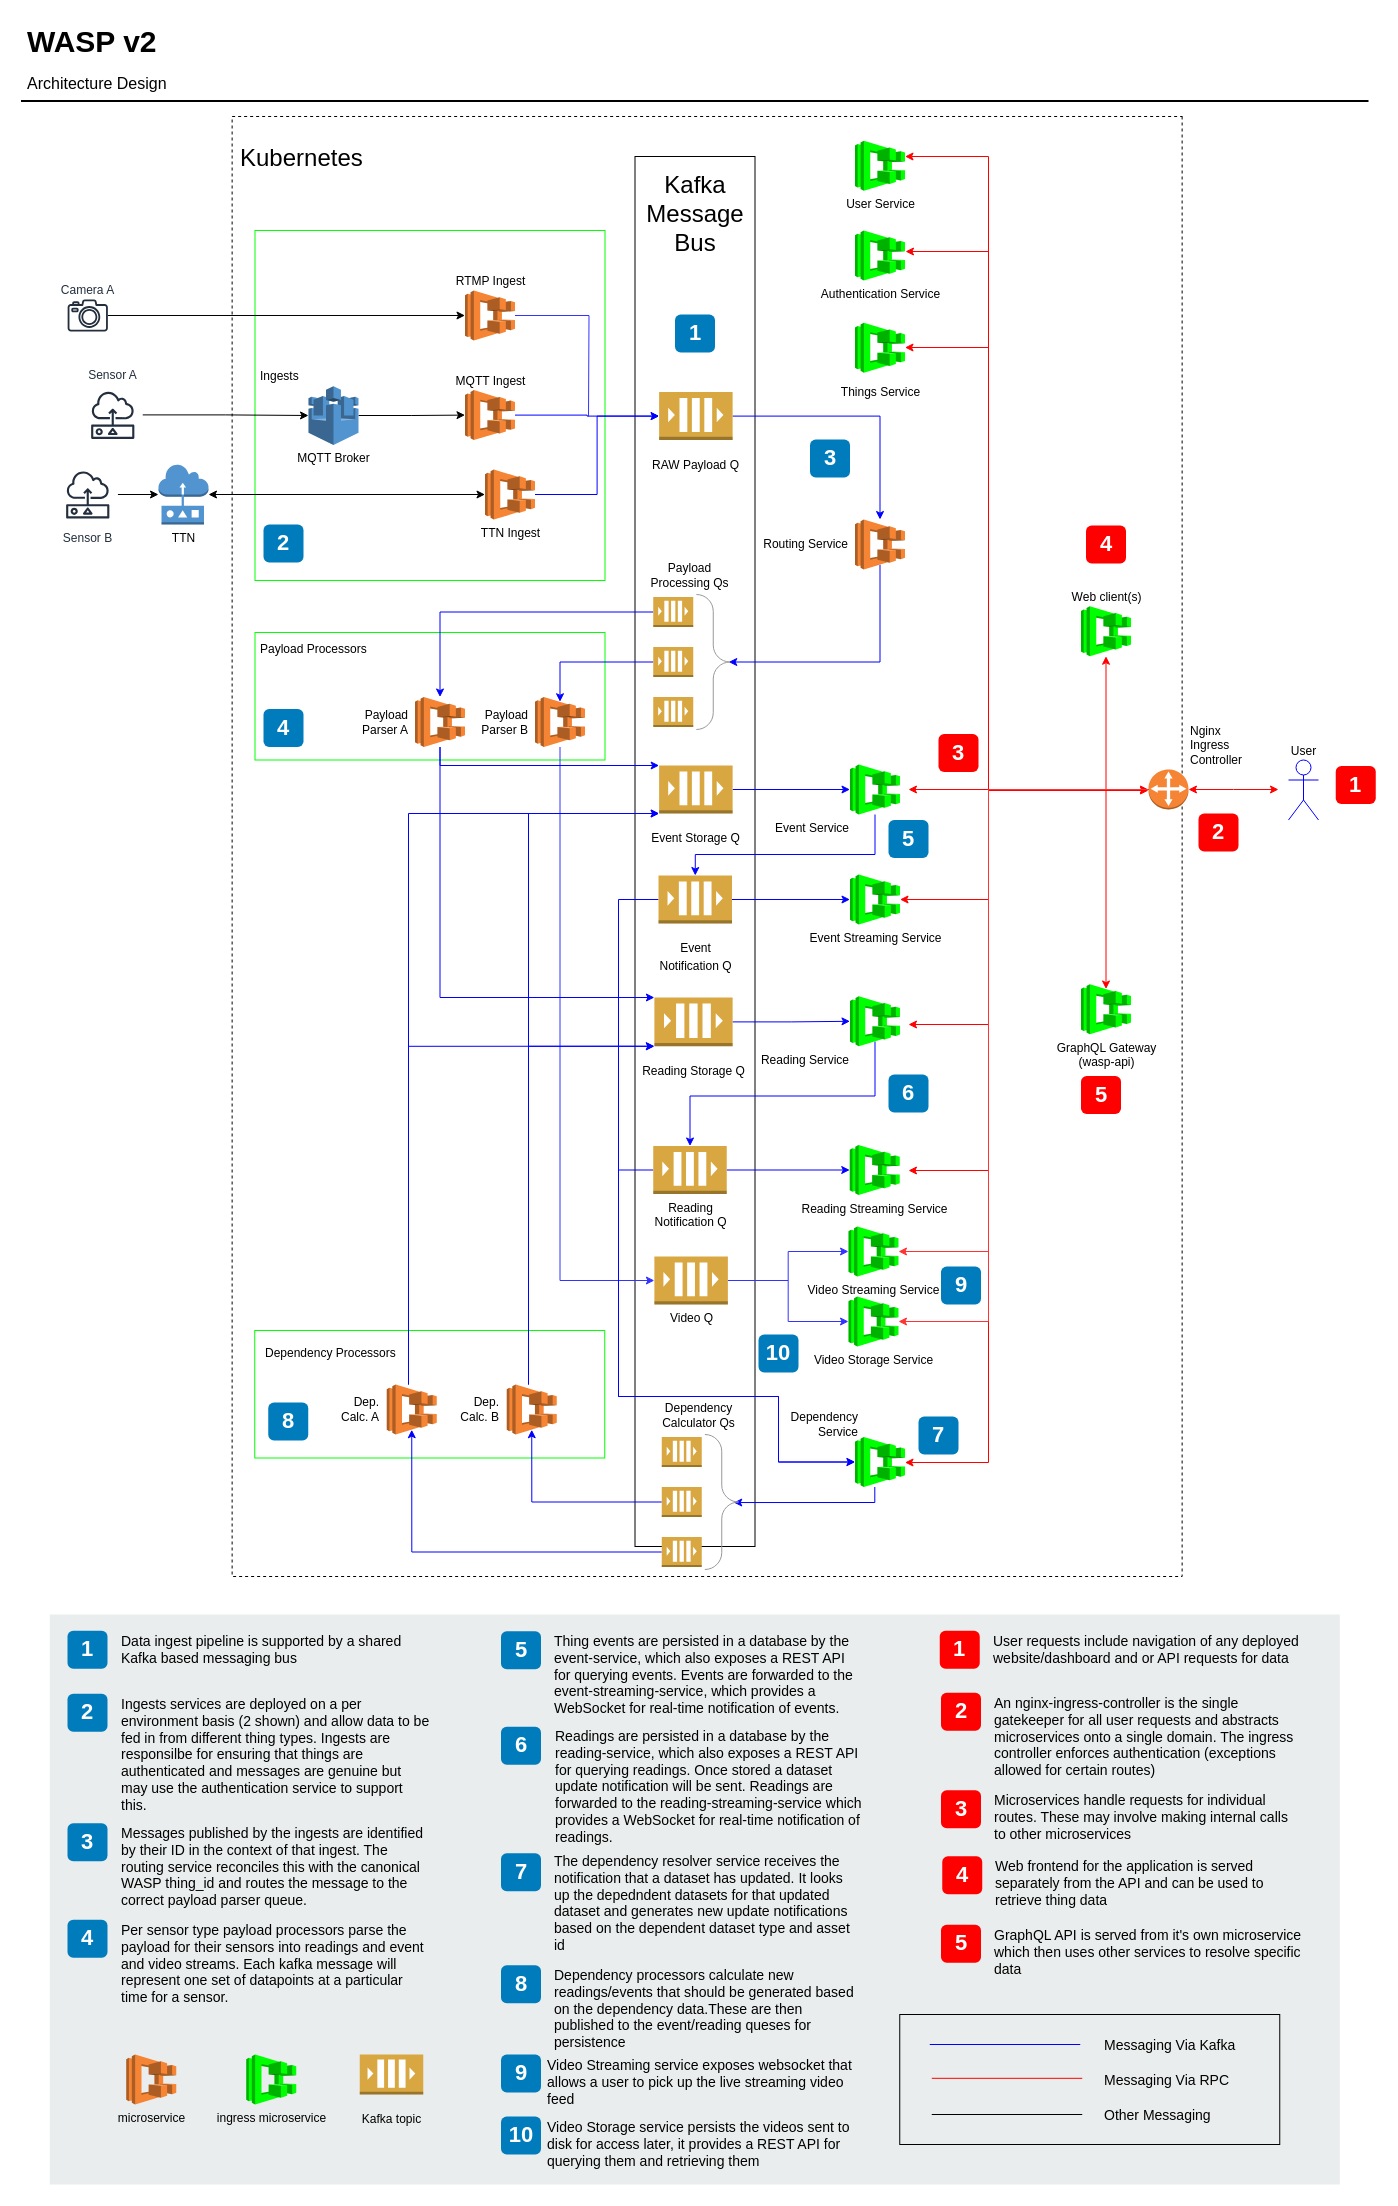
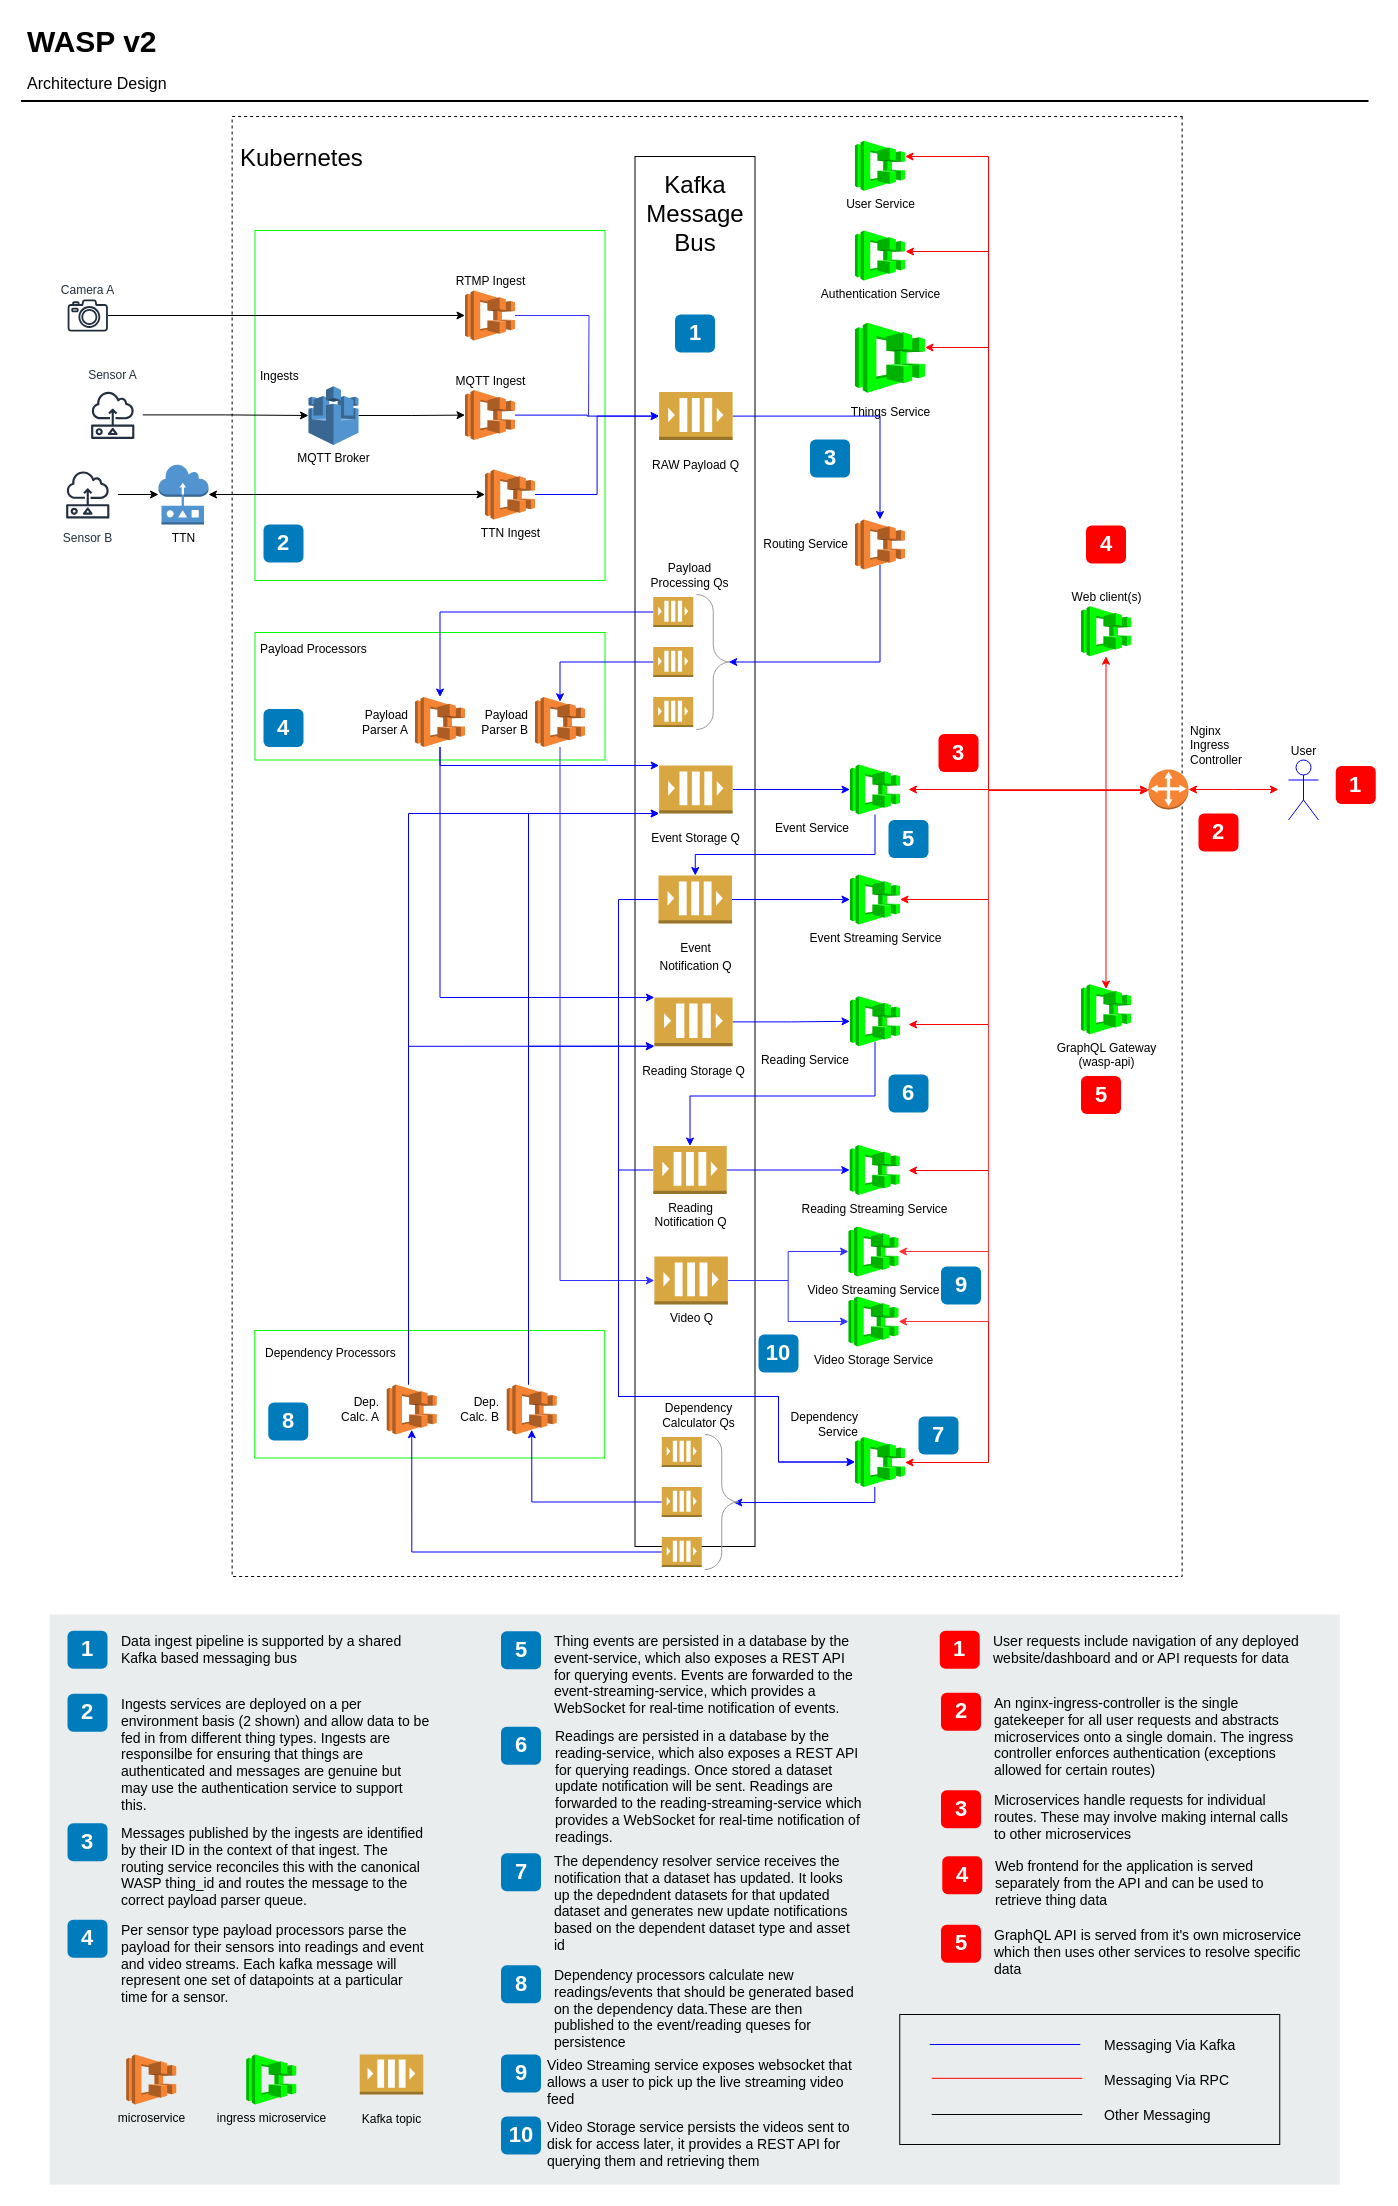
(880, 348) -> (890, 358)
